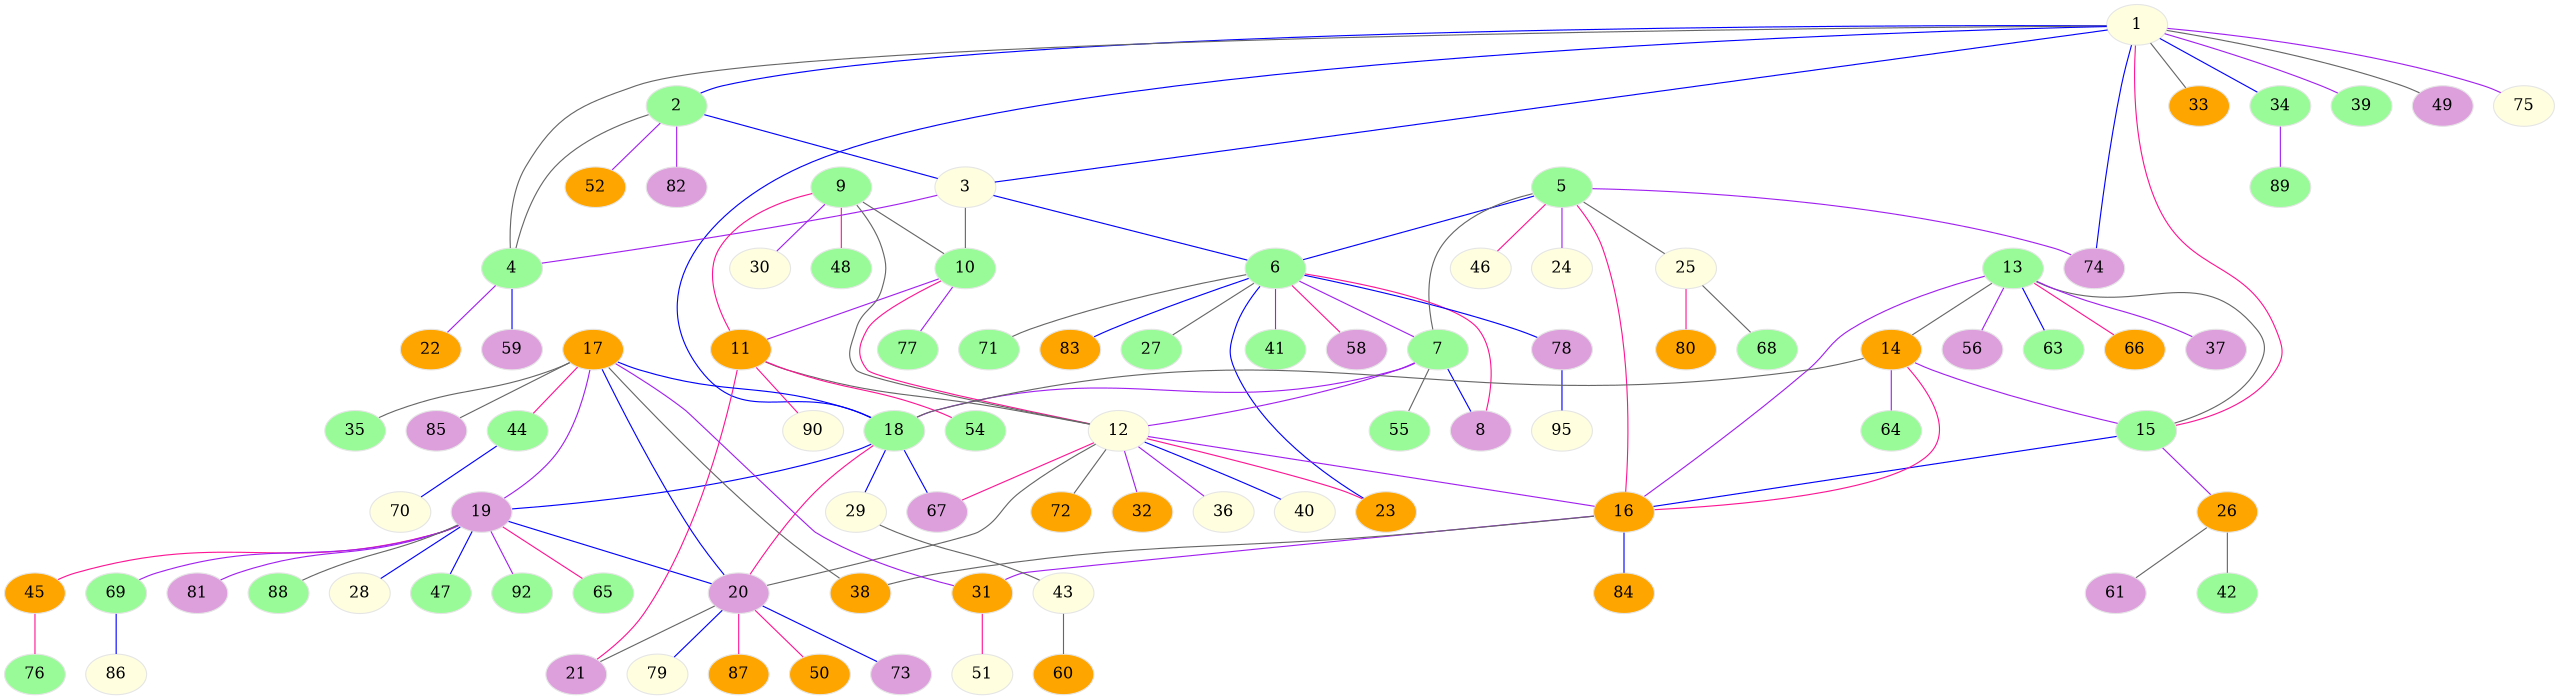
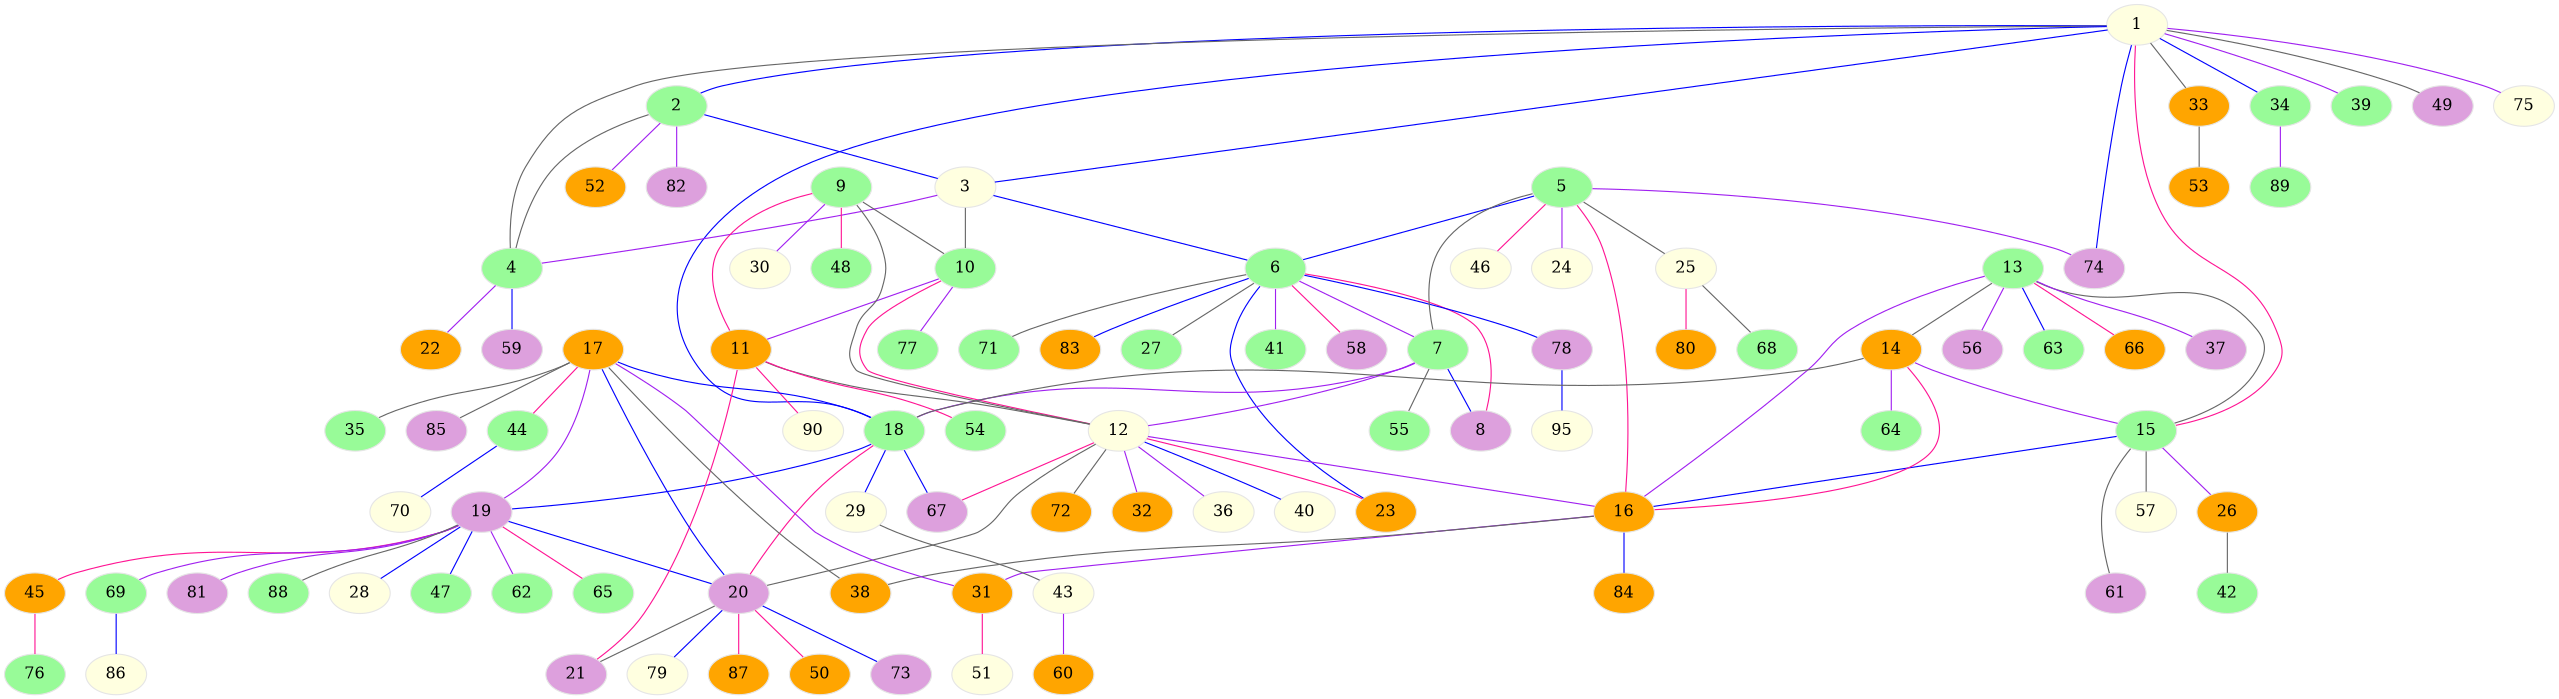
none -> (2199, 187)
none -> (2146, 512)
(2171, 553) -> (2102, 508)
(522, 593) -> (522, 593)
(1063, 634) -> (1063, 634)
